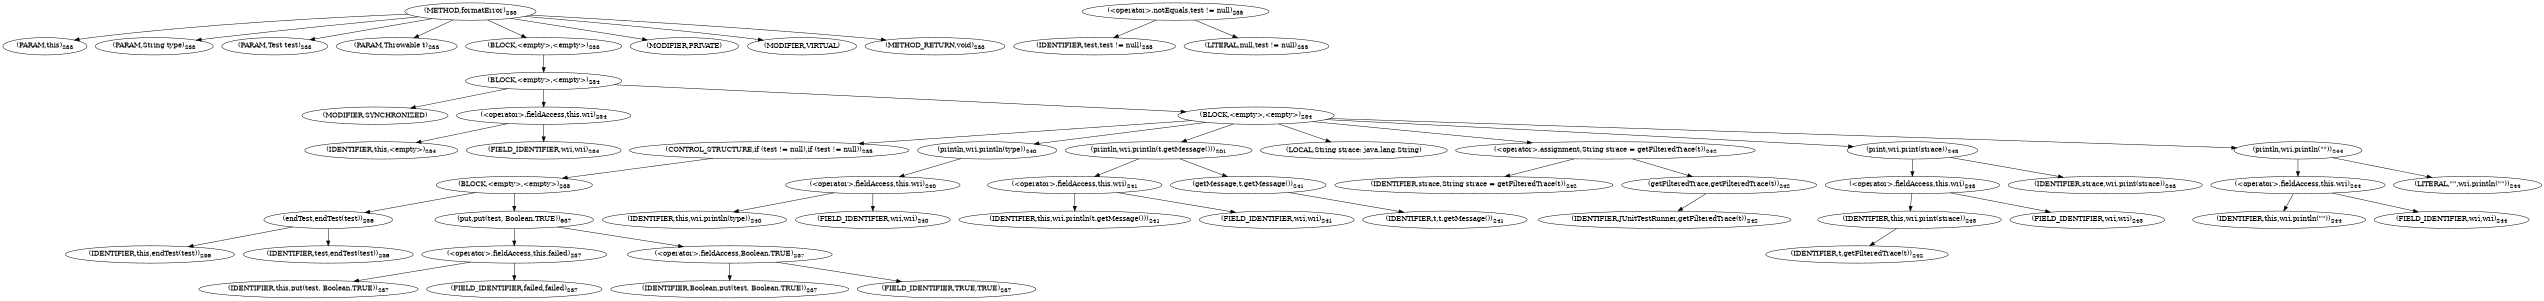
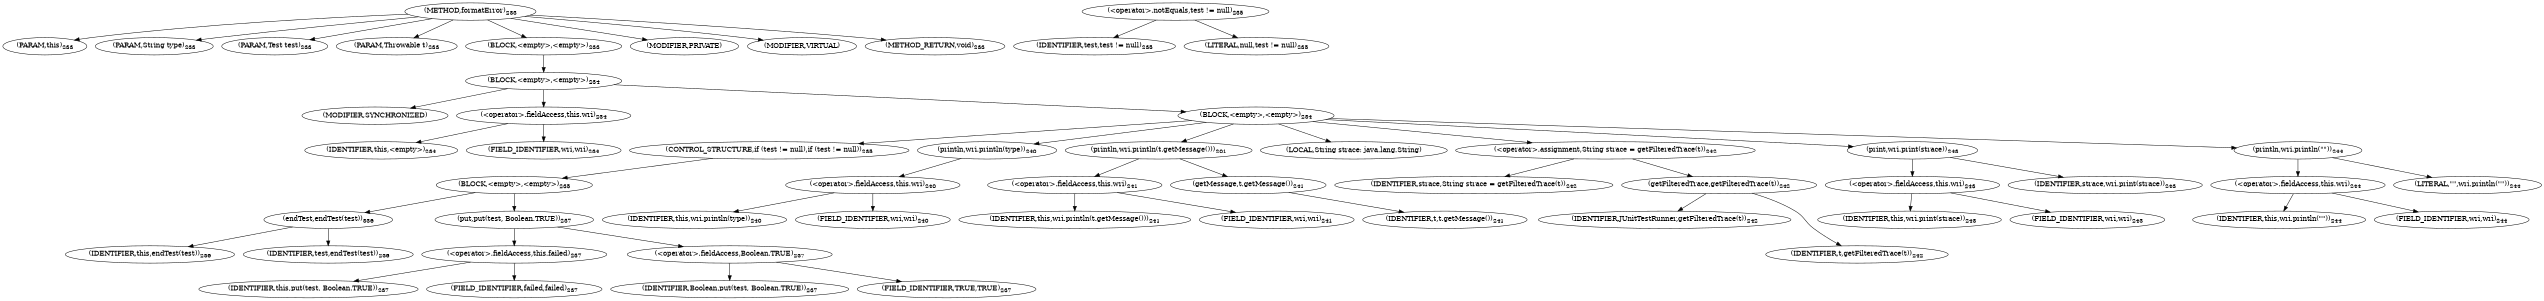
(368, 219) -> (368, 219)
(566, 219) -> (566, 219)
(1885, 236) -> (1798, 213)
